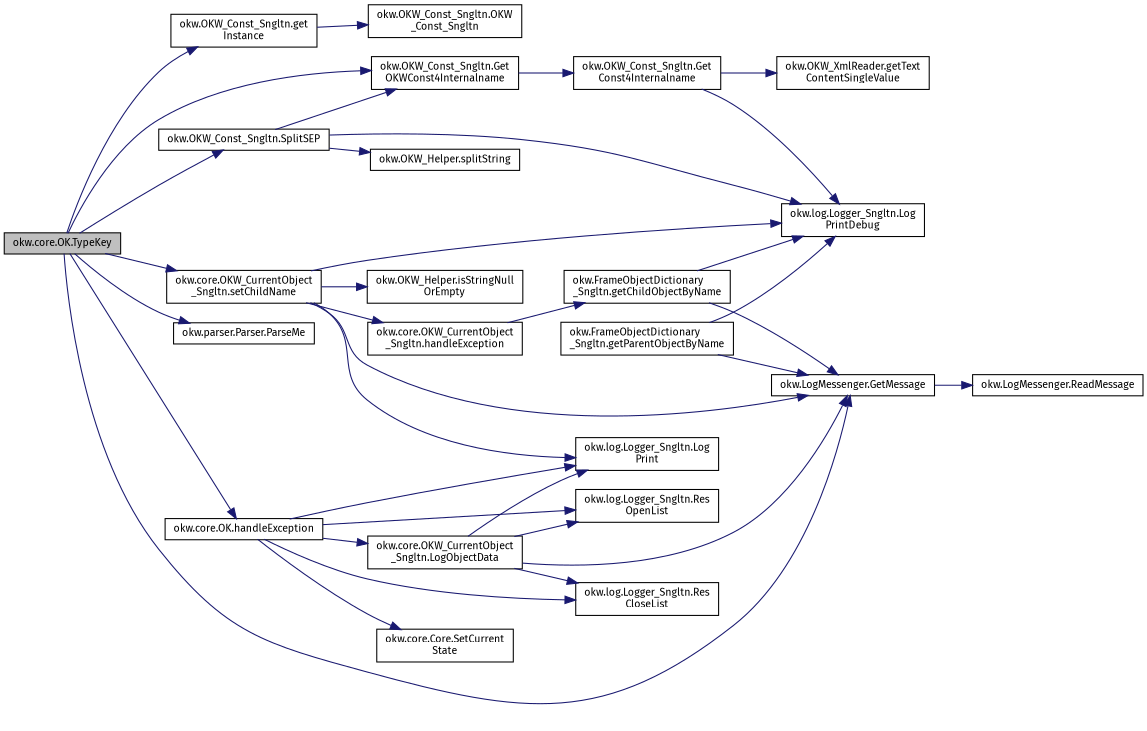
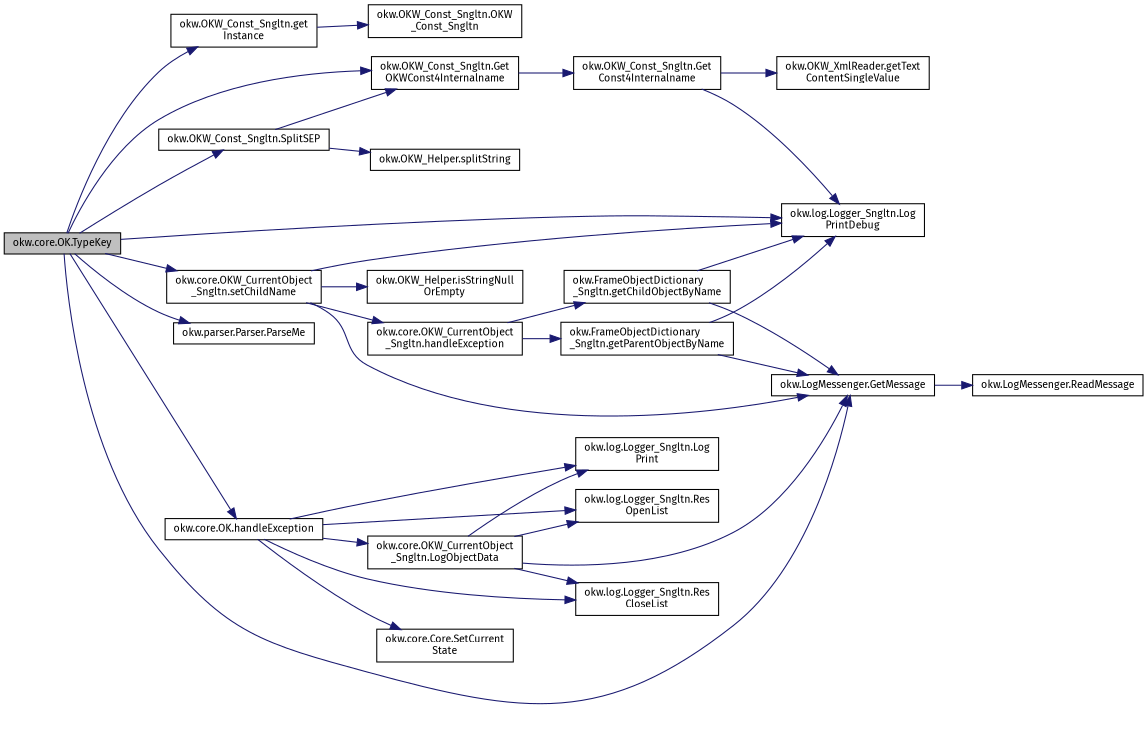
(563, 145) -> (446, 221)
none -> (536, 339)
(407, 424) -> none
